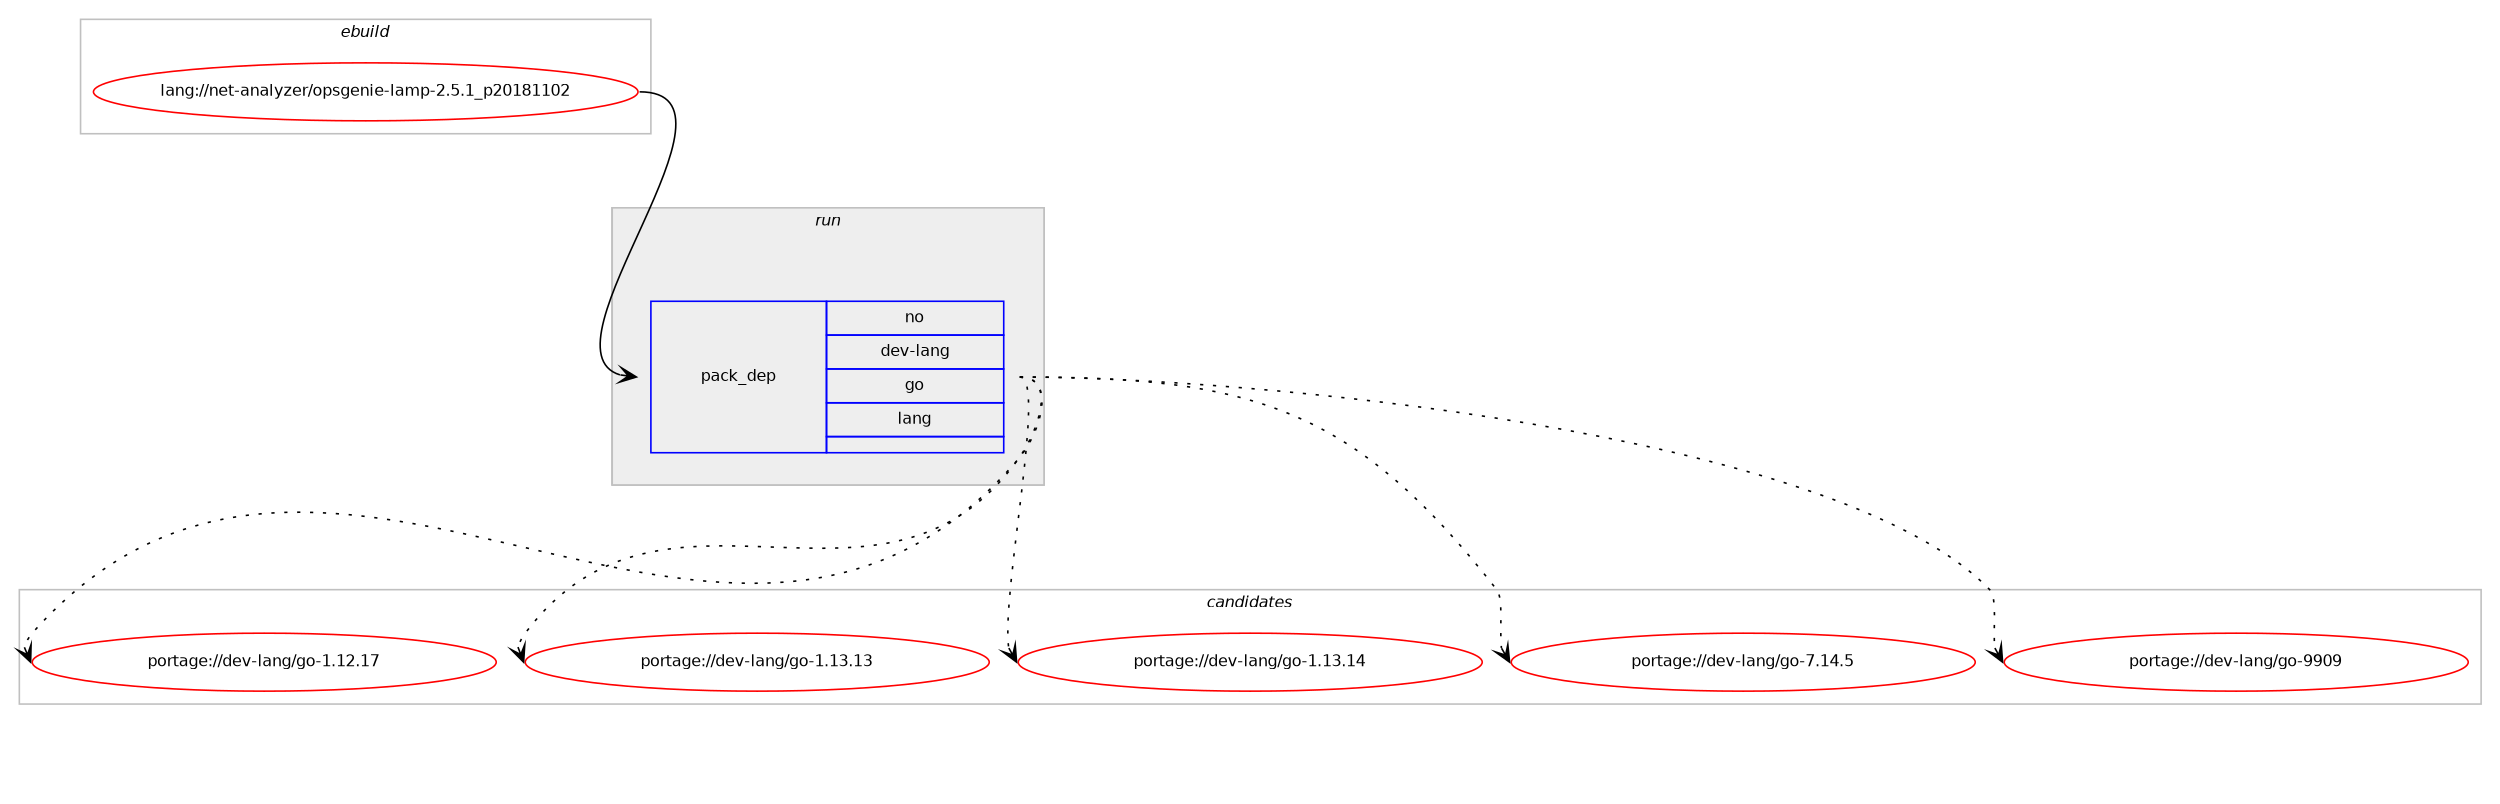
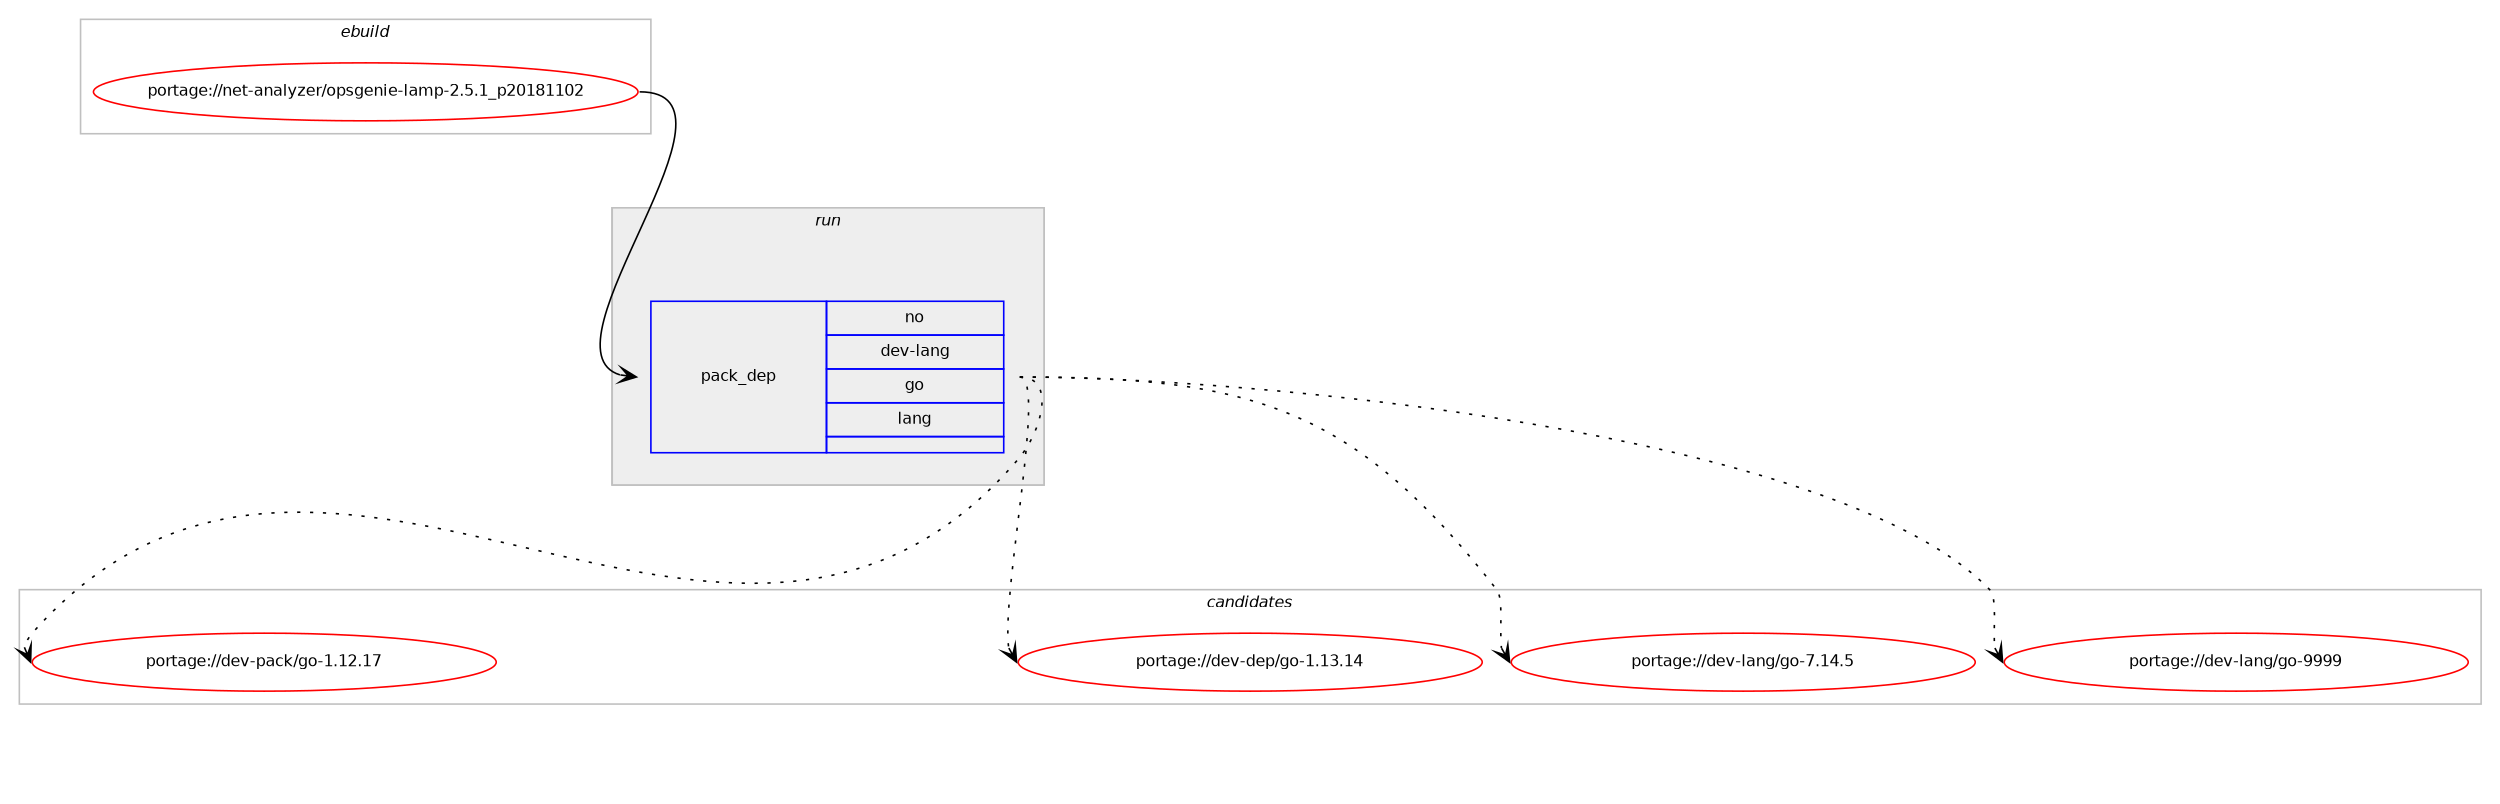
(366, 92) -> (366, 92)
(264, 662) -> (264, 662)
(757, 662) -> none
(1250, 662) -> (1250, 662)
(2236, 662) -> (2236, 662)
